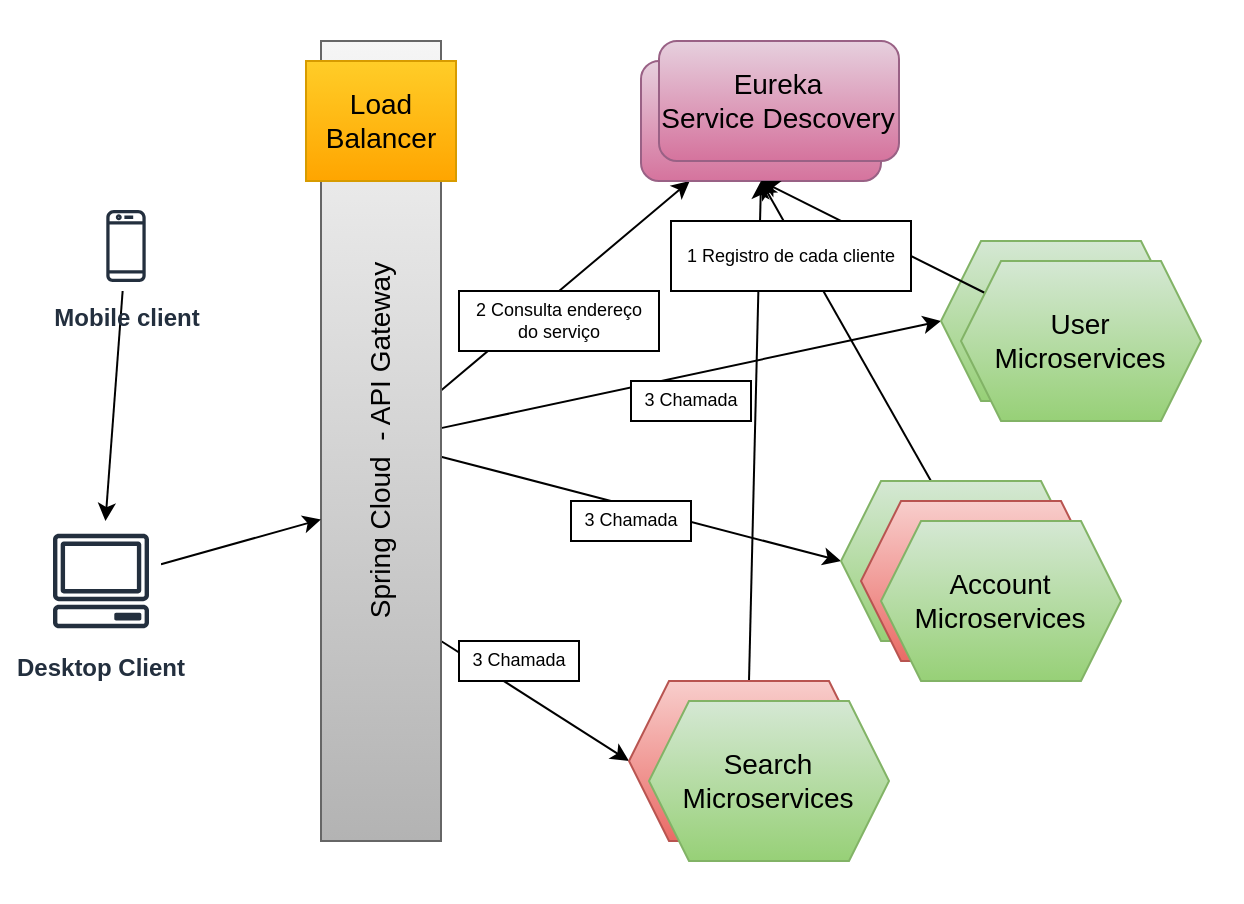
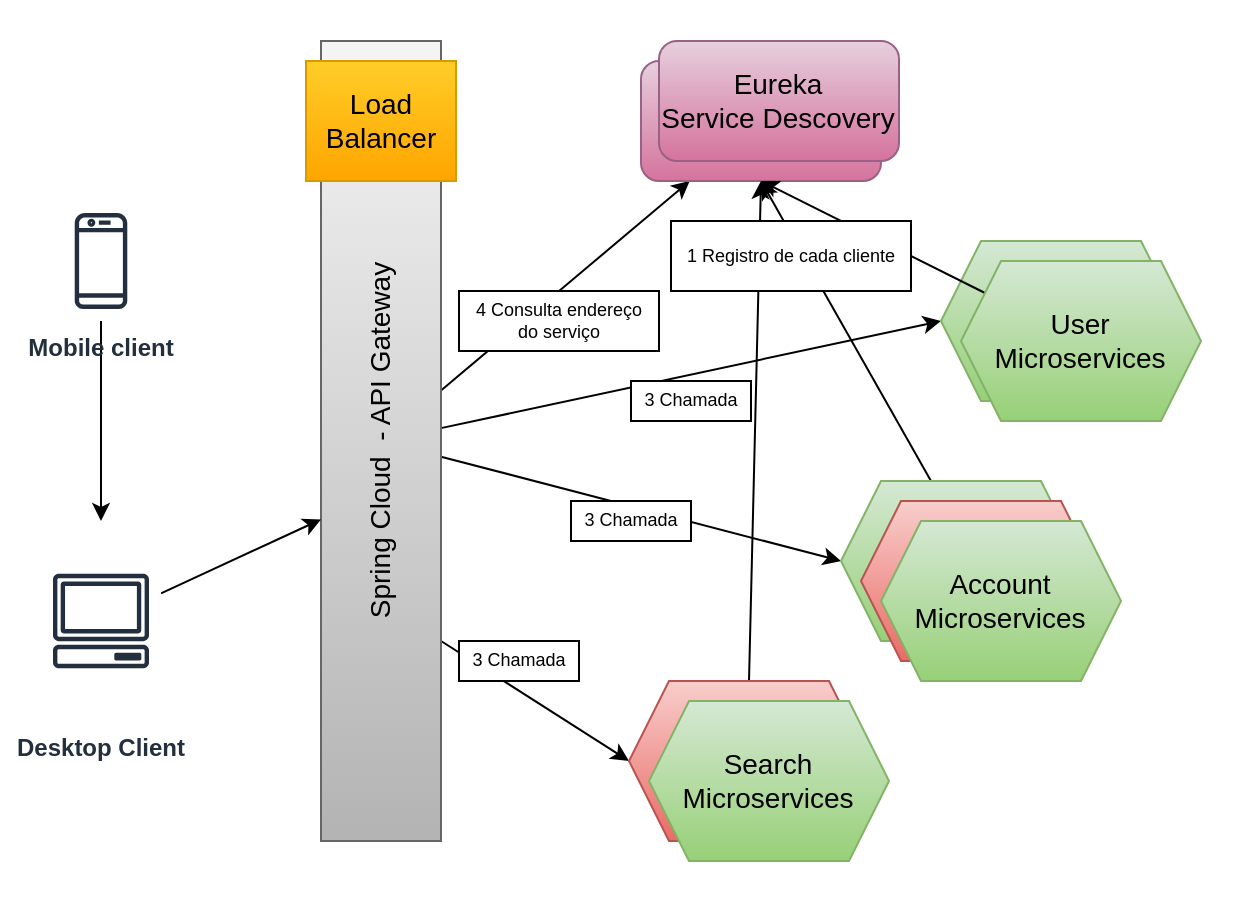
(126, 246) -> (101, 261)
(560, 321) -> (560, 321)
(101, 581) -> (101, 621)
